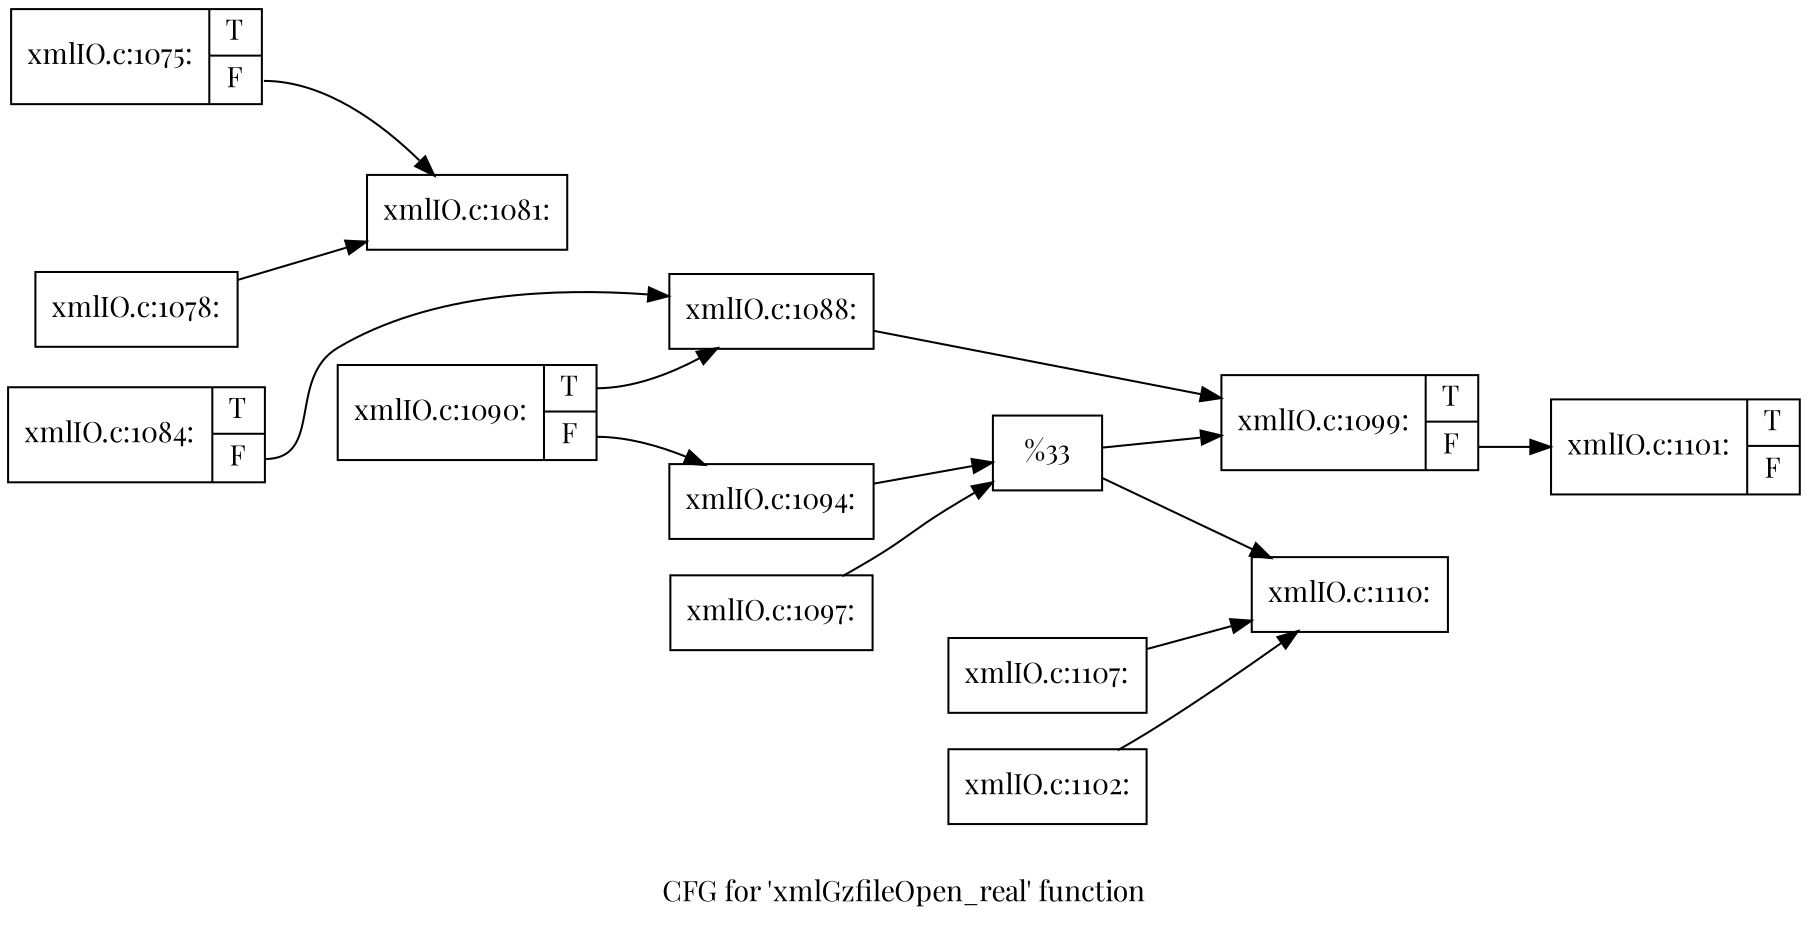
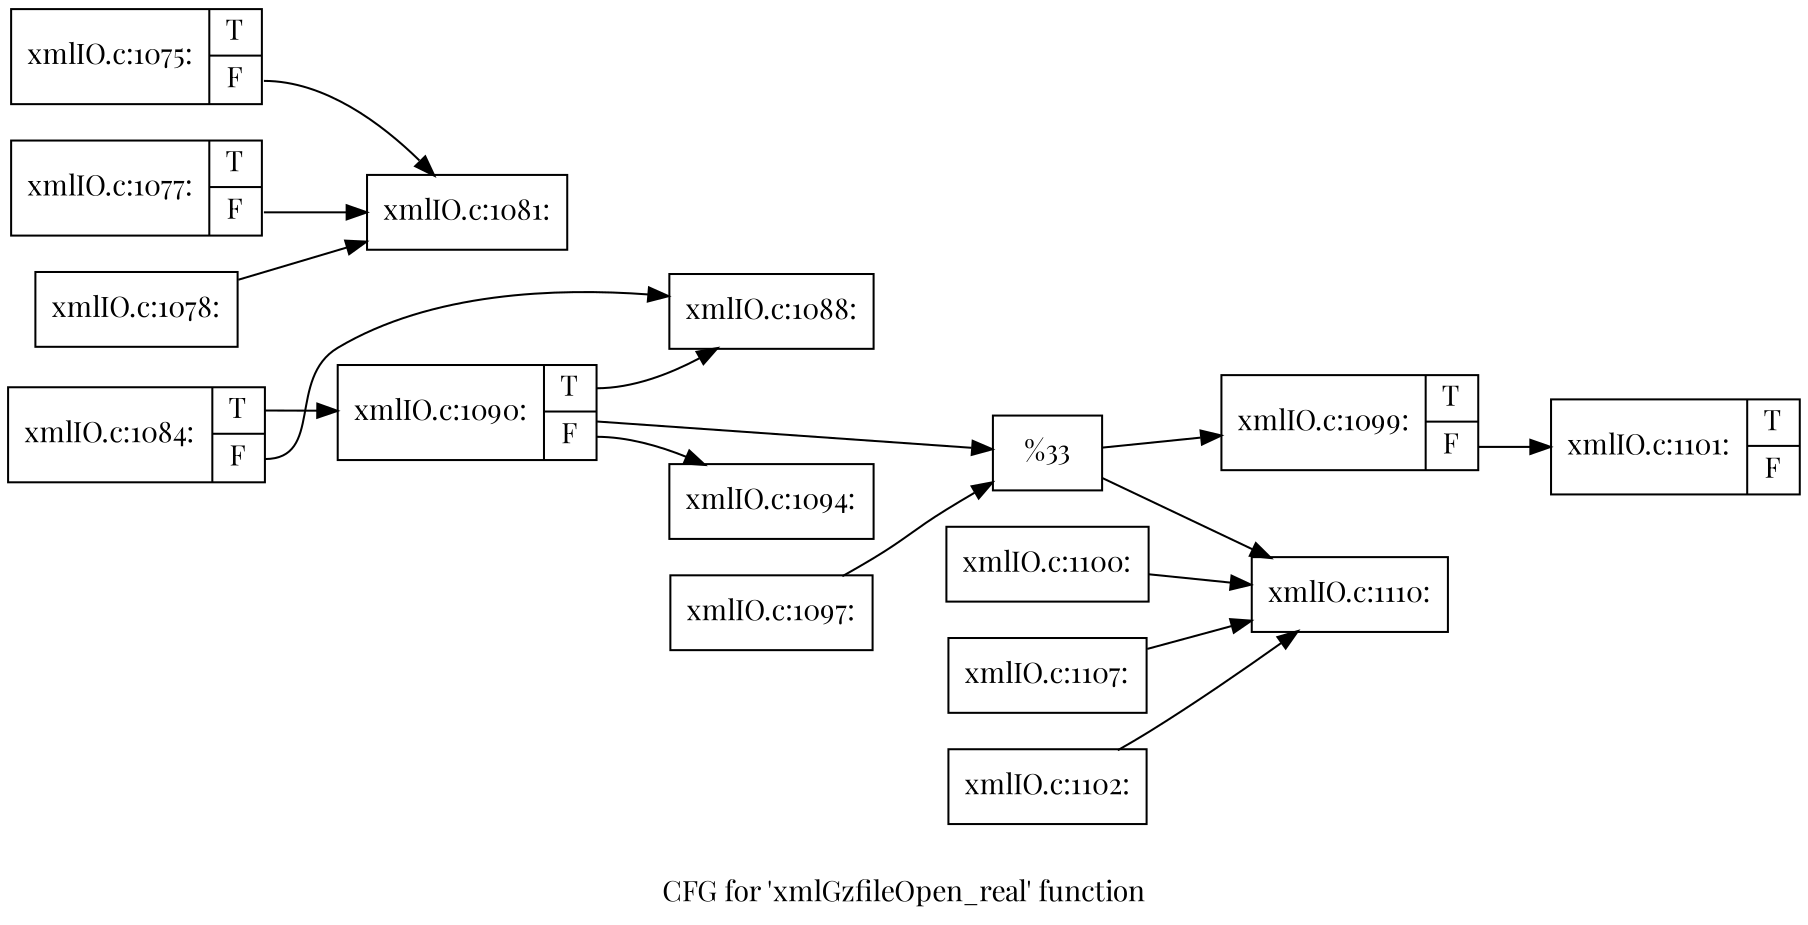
none -> (136, 188)
(1038, 363) -> none
none -> (291, 411)
(923, 475) -> (784, 435)
none -> (1048, 564)
